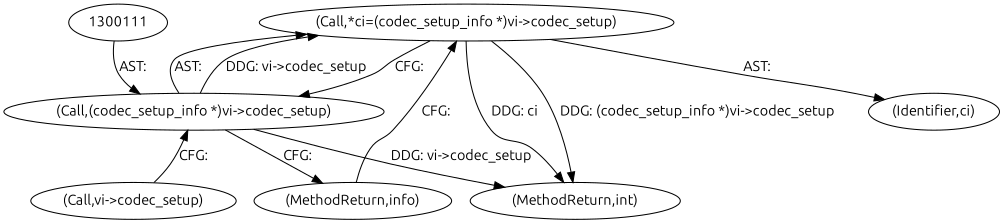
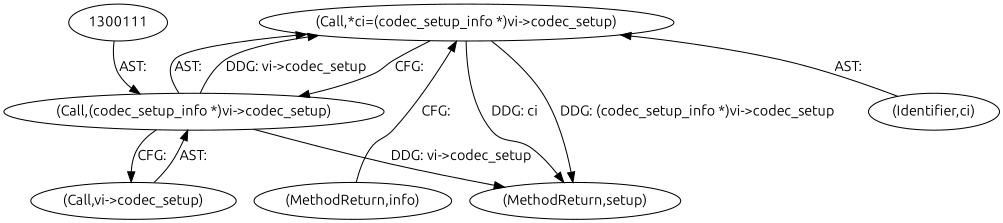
(712, 69) -> (766, 57)
(269, 154) -> (138, 148)
(195, 156) -> (195, 156)
(575, 201) -> (575, 201)
